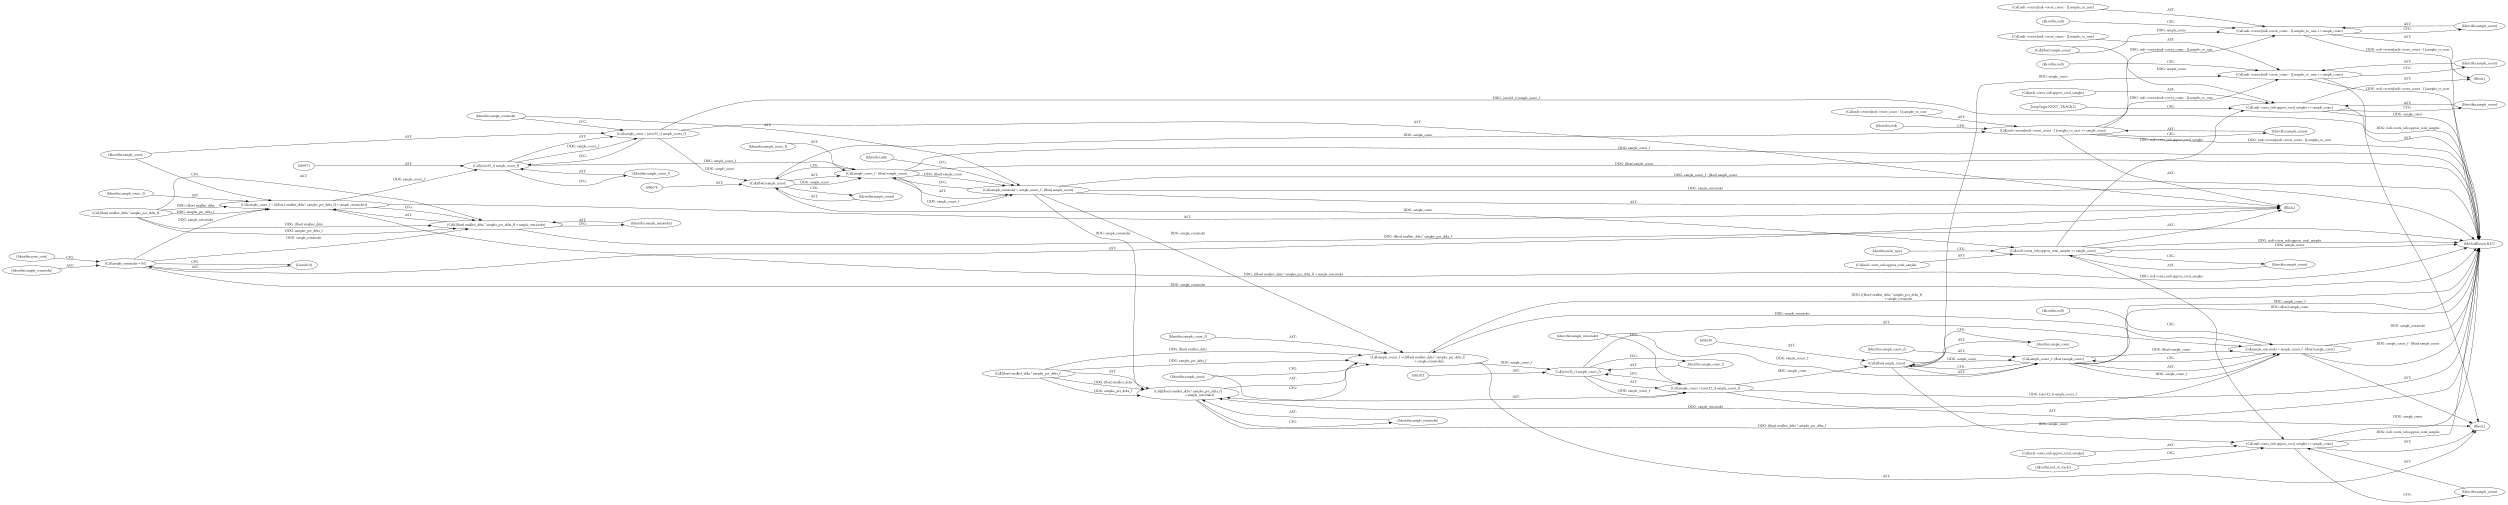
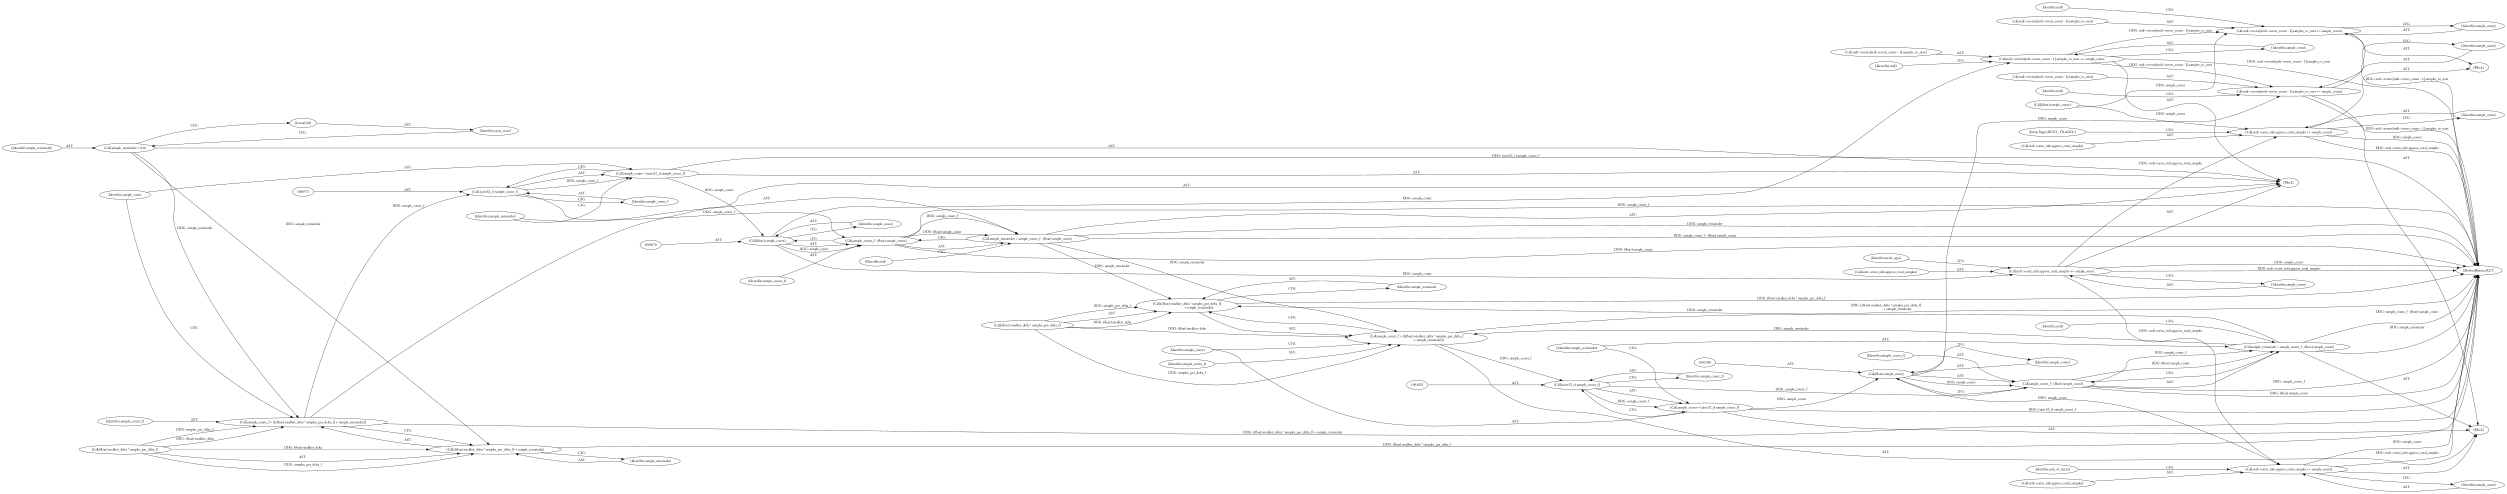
(221, 270) -> (393, 127)
(1313, 287) -> none
